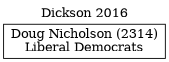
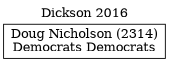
(84, 41) -> (84, 41)
